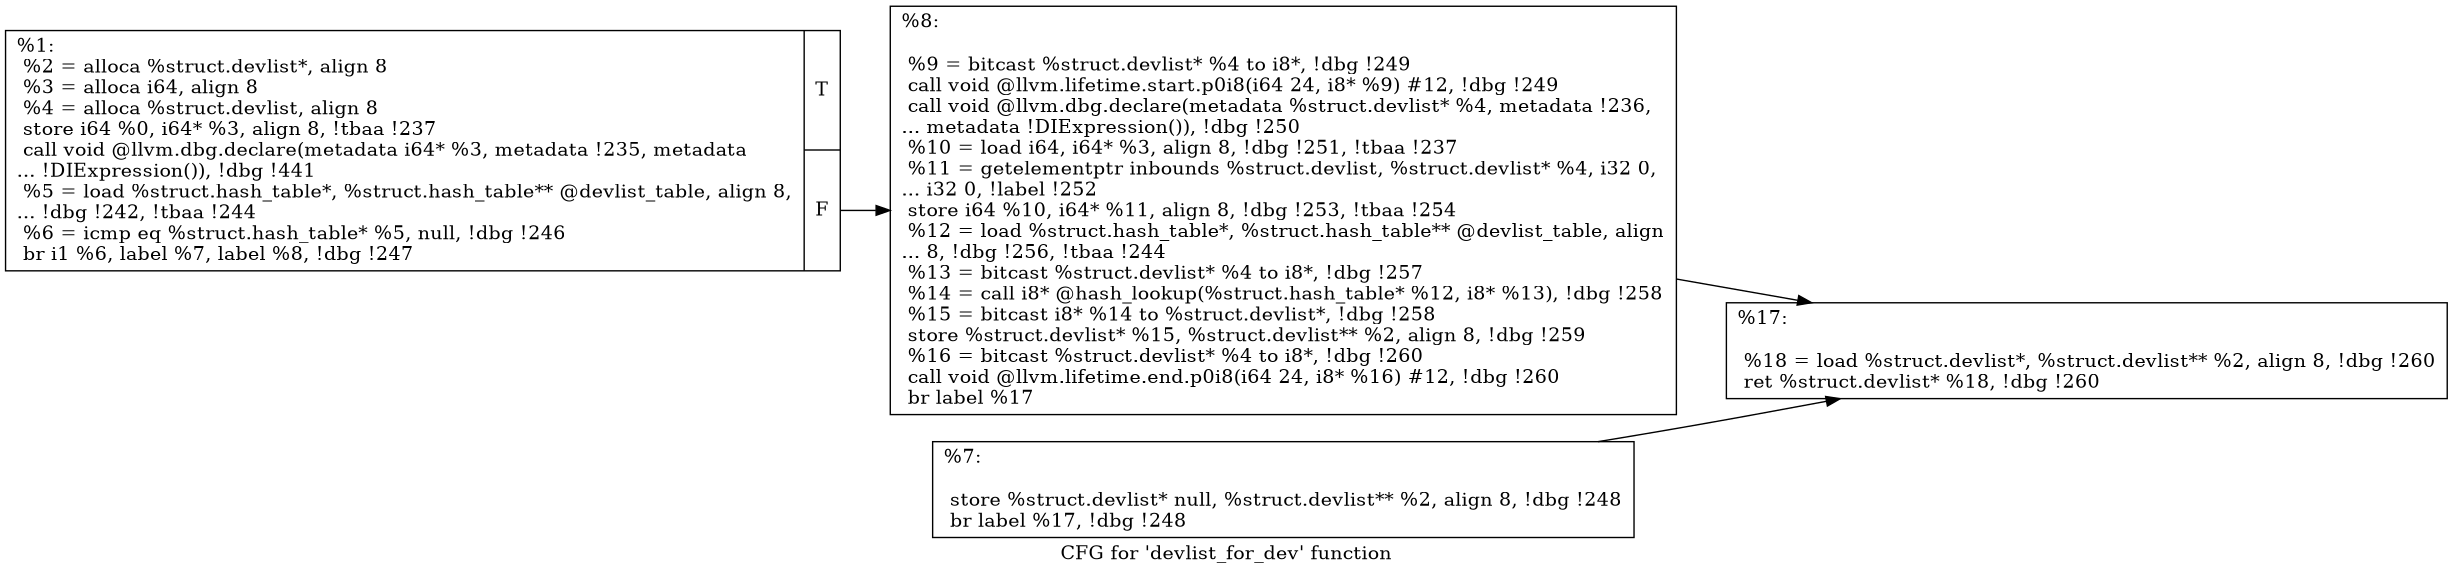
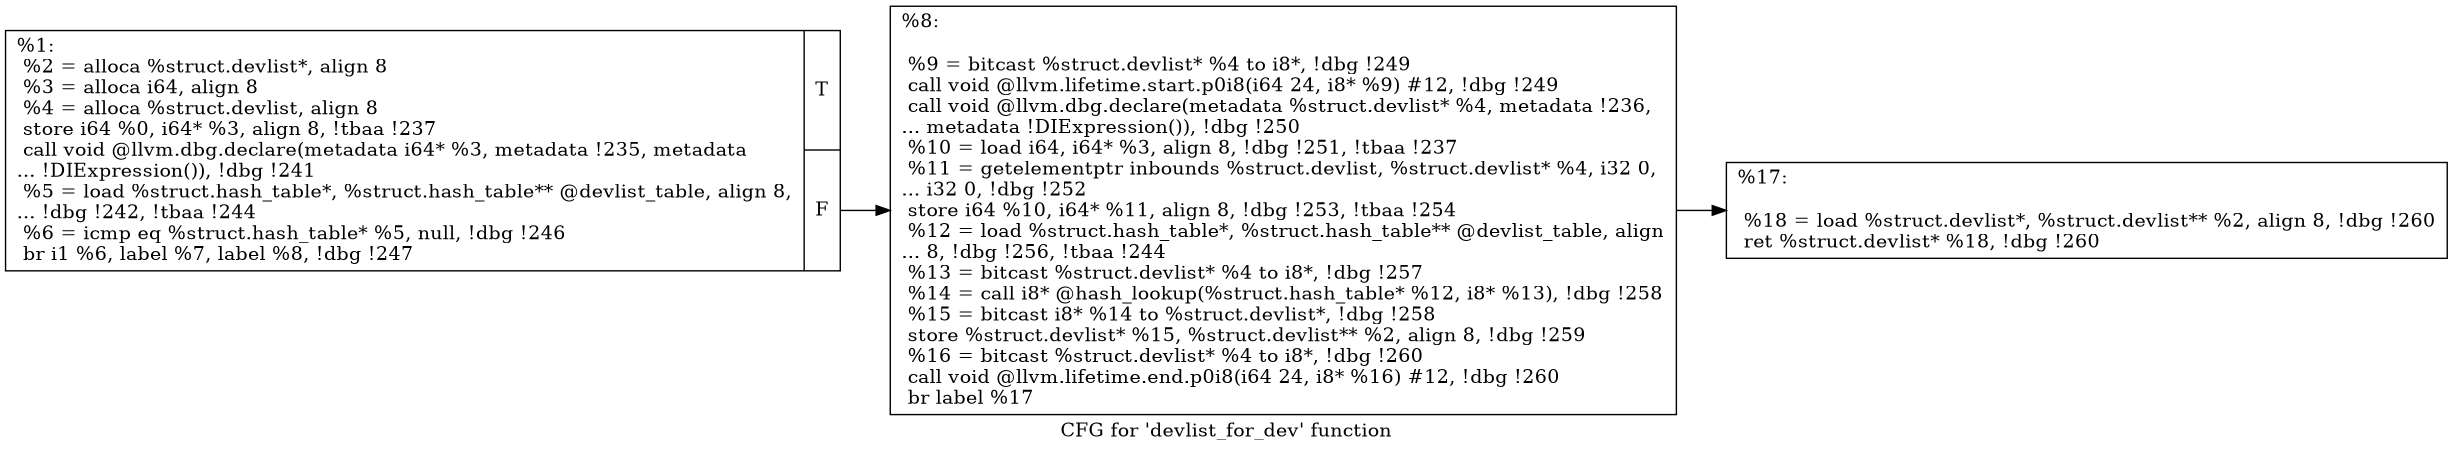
(167, 171) -> (167, 171)
(1000, 190) -> (994, 190)
(1283, 490) -> none
